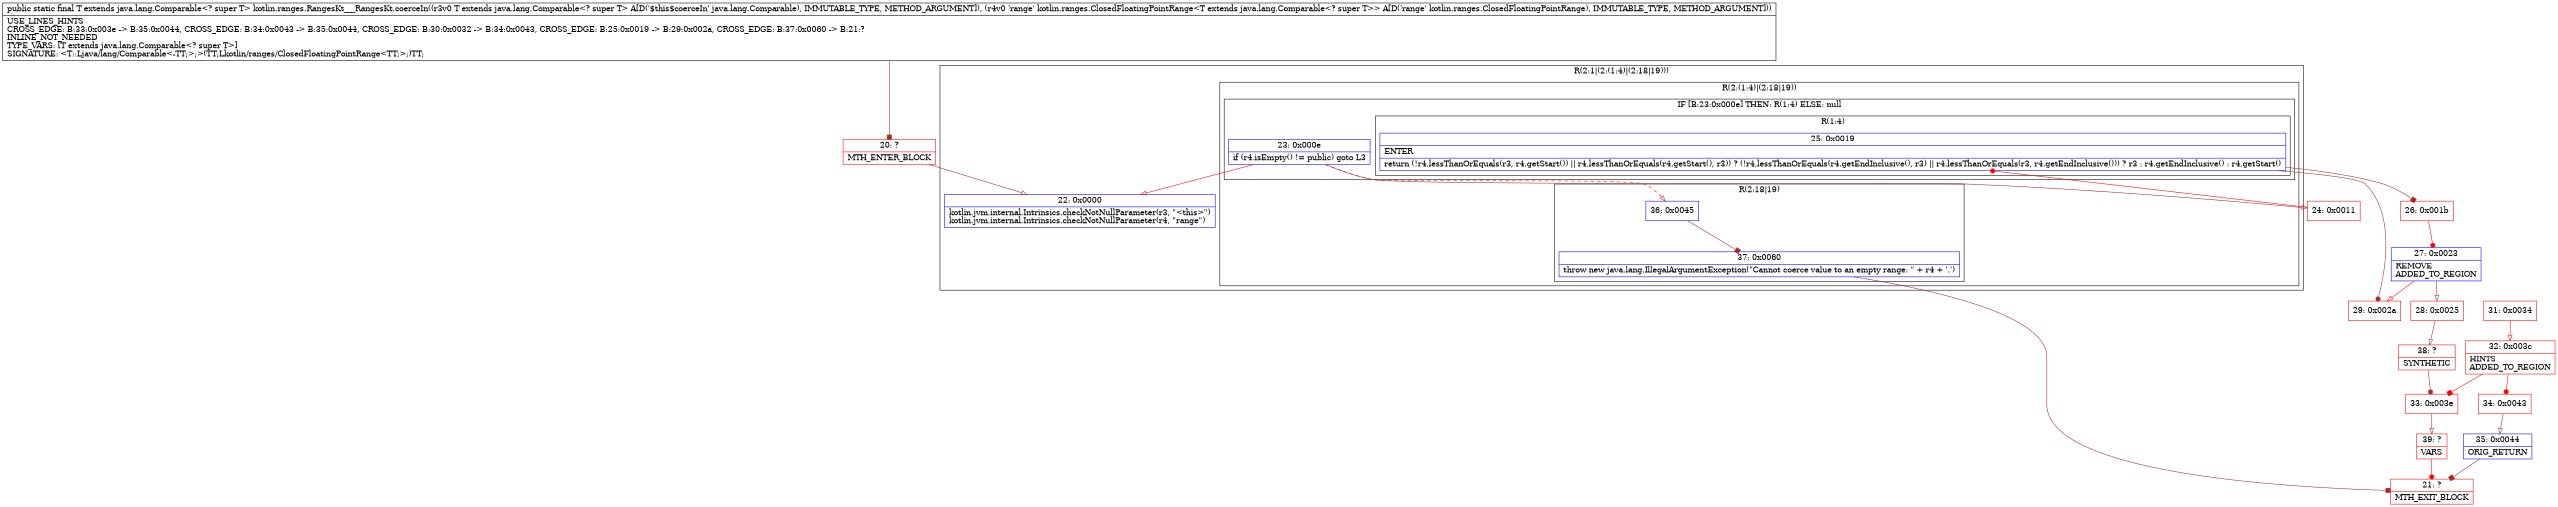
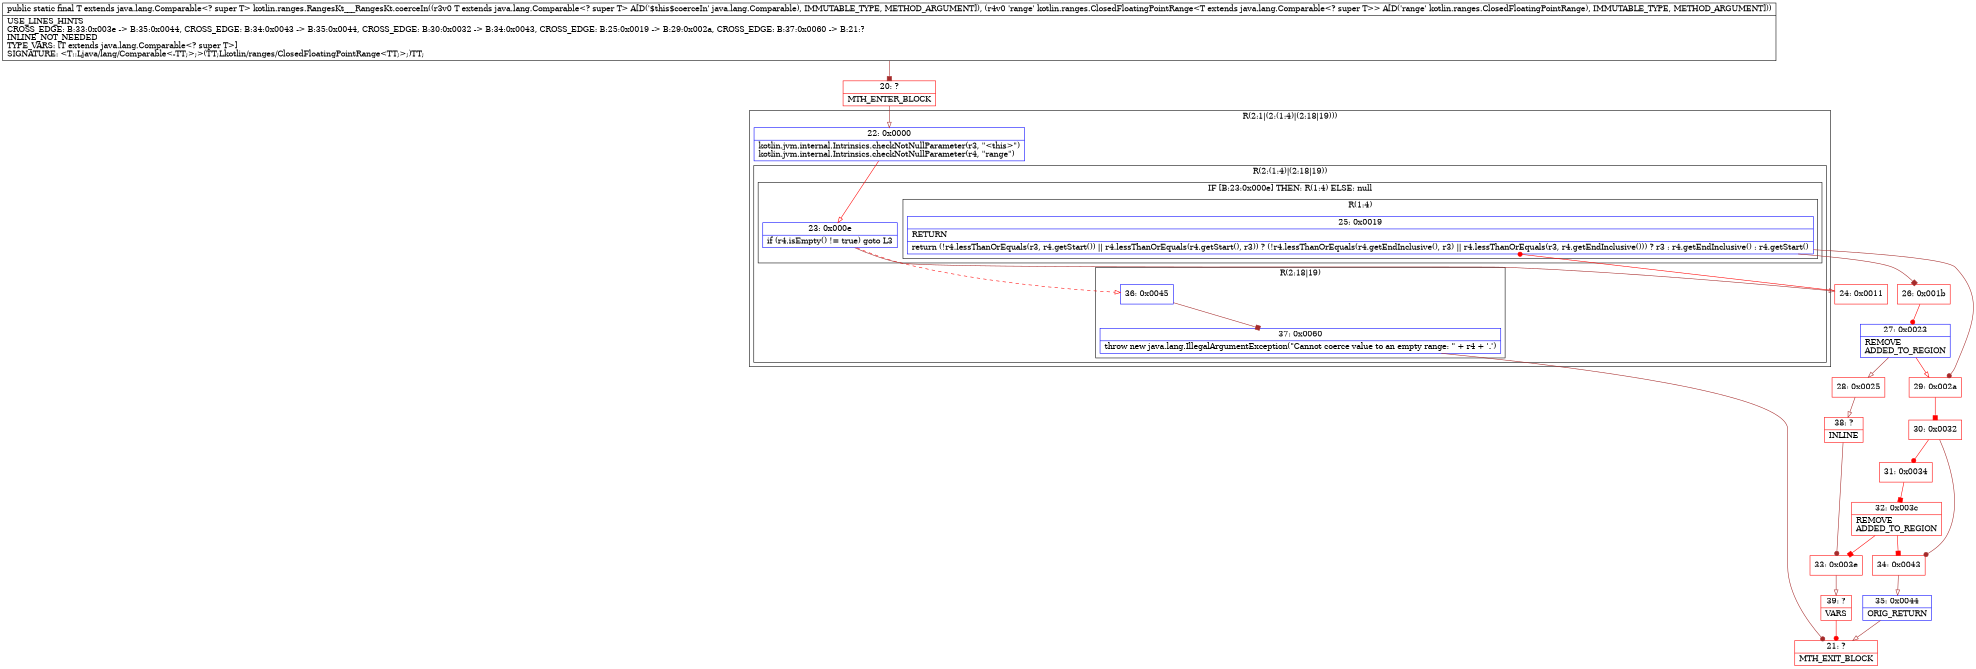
(1399, 152) -> (929, 235)
(1299, 158) -> (830, 241)
(1200, 179) -> (860, 190)
(2510, 328) -> (1902, 489)
(2483, 359) -> (1874, 521)
(2427, 363) -> (1844, 436)
(2507, 382) -> (1898, 543)
none -> (1935, 430)
(2077, 441) -> (1727, 397)
(2467, 467) -> (1869, 629)
